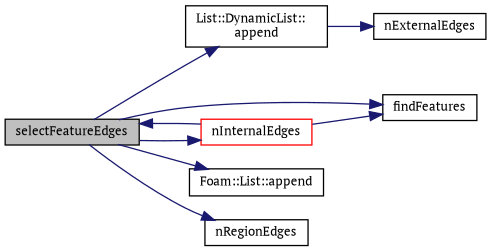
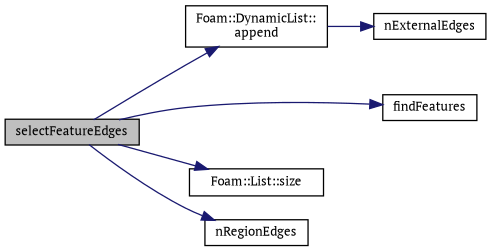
(256, 26) -> (256, 26)
(256, 132) -> none
(256, 182) -> (256, 182)
